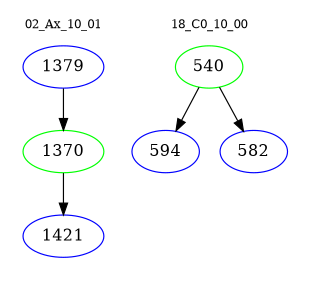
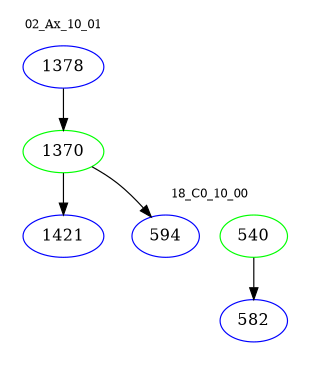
(63, 67) -> (63, 67)
(190, 104) -> (130, 194)
